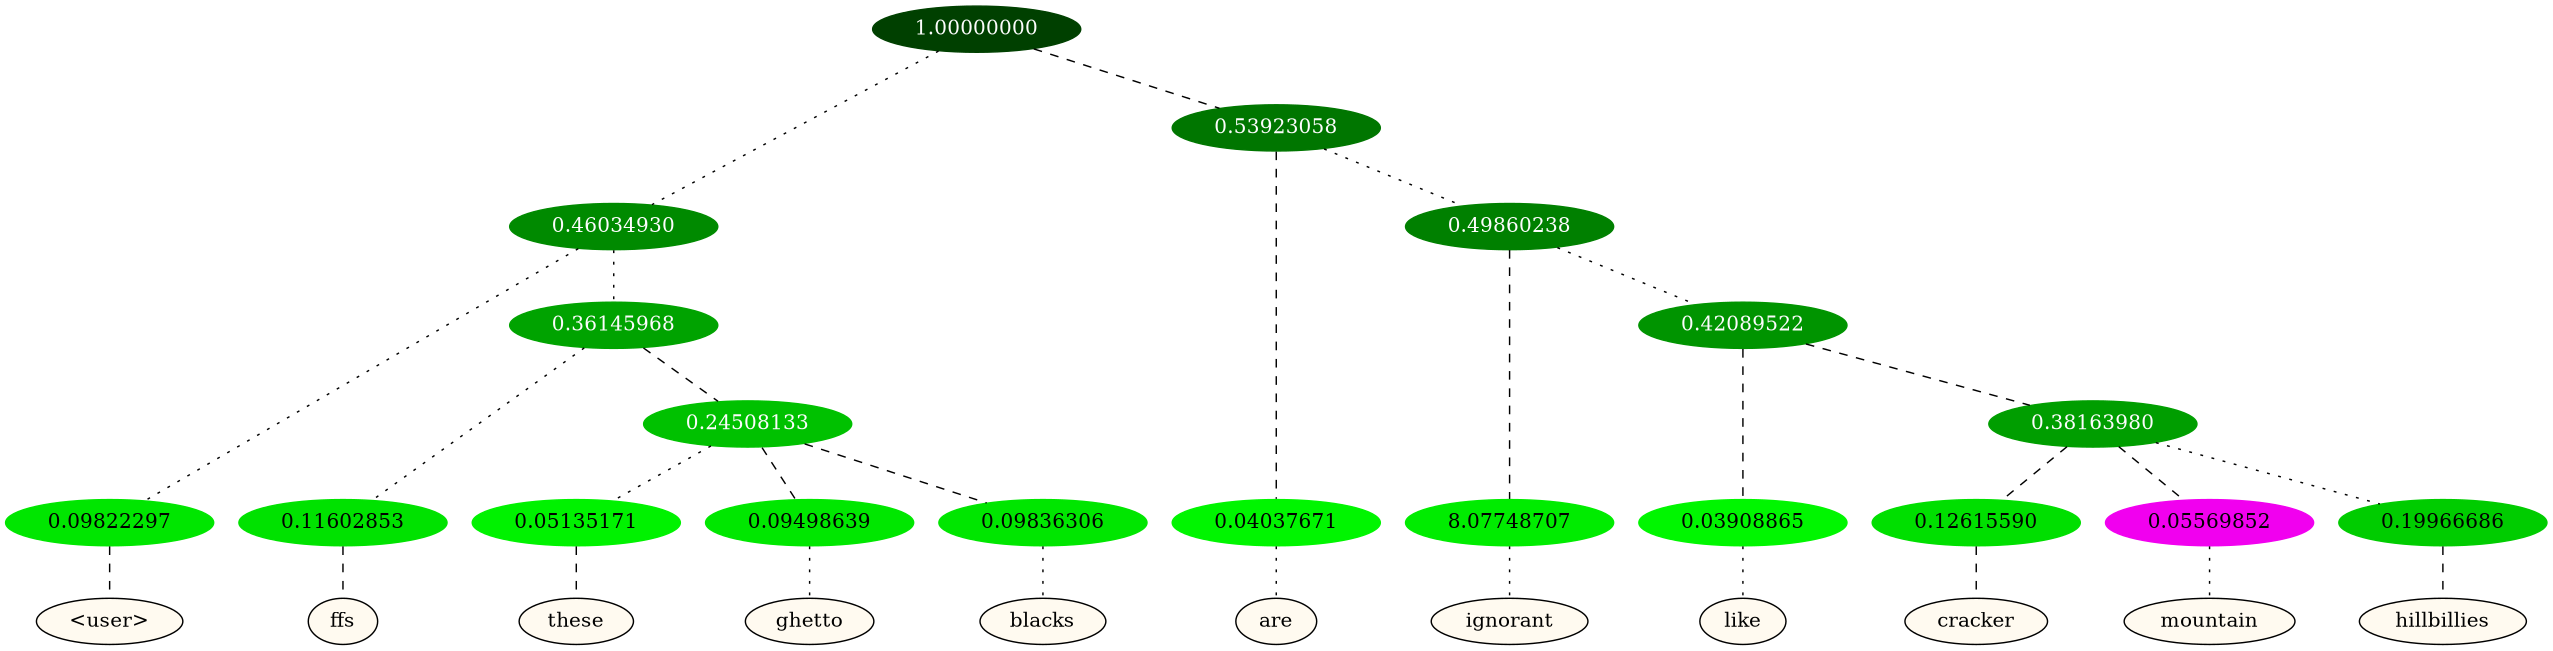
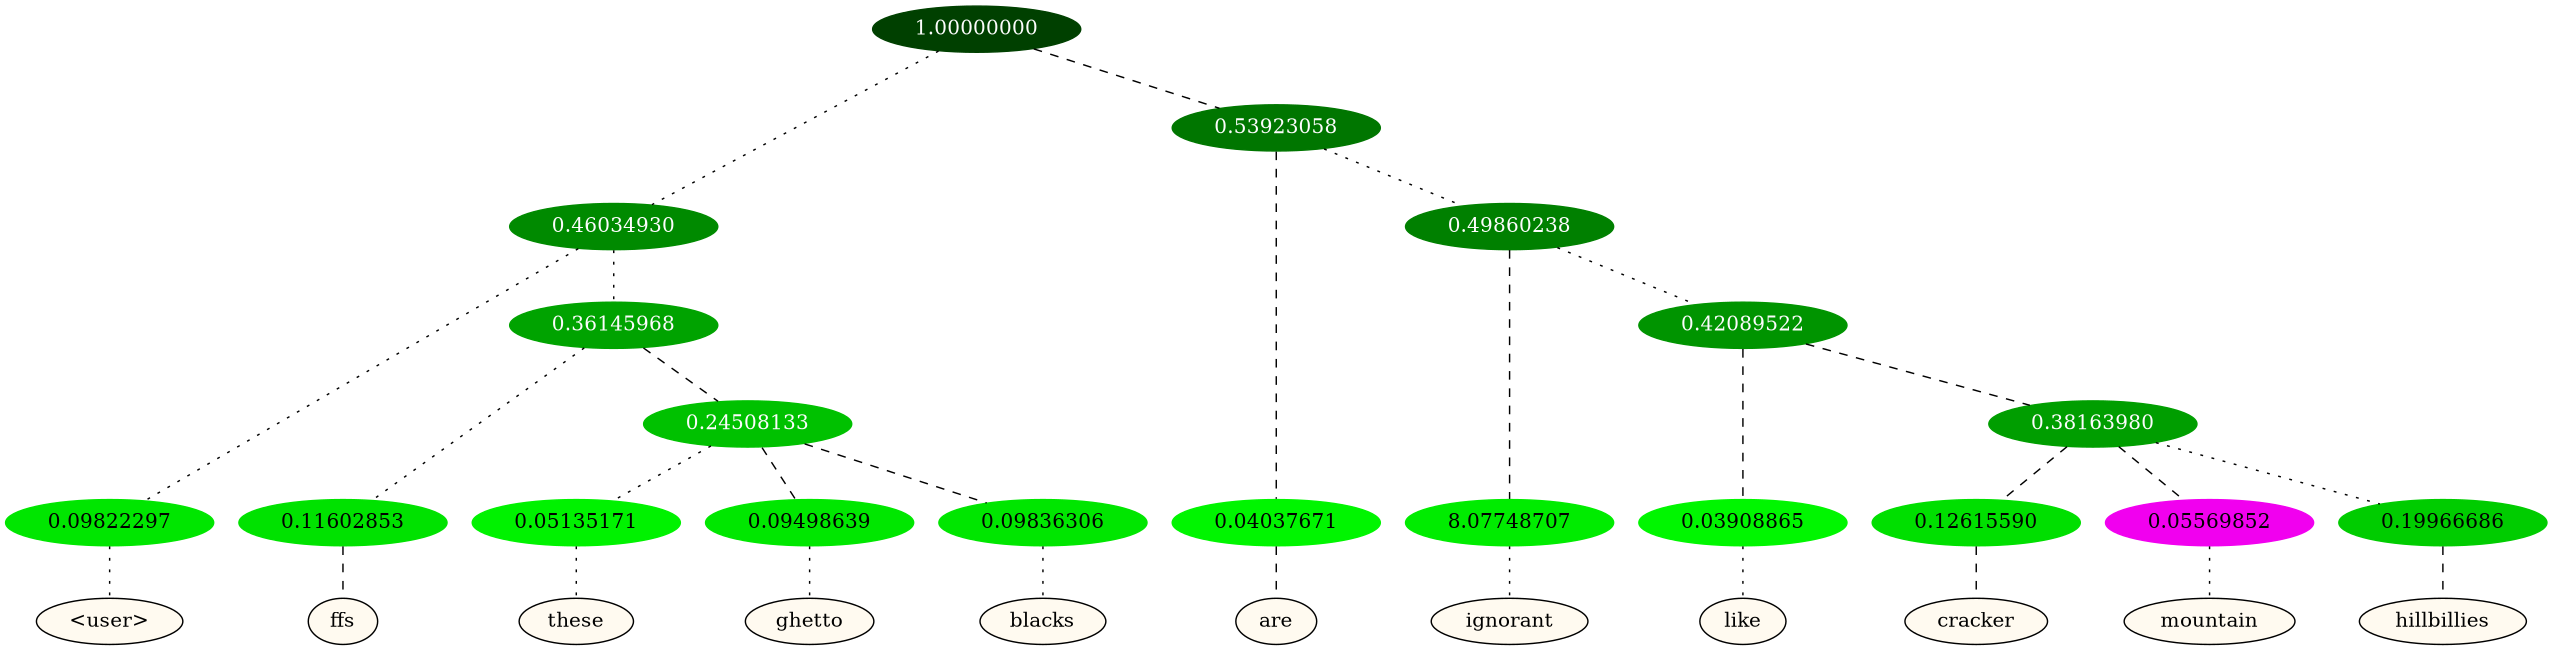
(110, 572) -> (110, 572)
(576, 572) -> (576, 572)
(1276, 572) -> (1276, 572)
